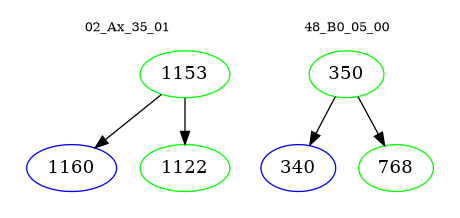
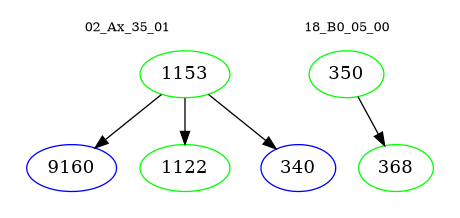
(347, 28) -> (347, 28)
(326, 115) -> (231, 113)
(72, 168) -> (72, 168)
(396, 168) -> (396, 168)
